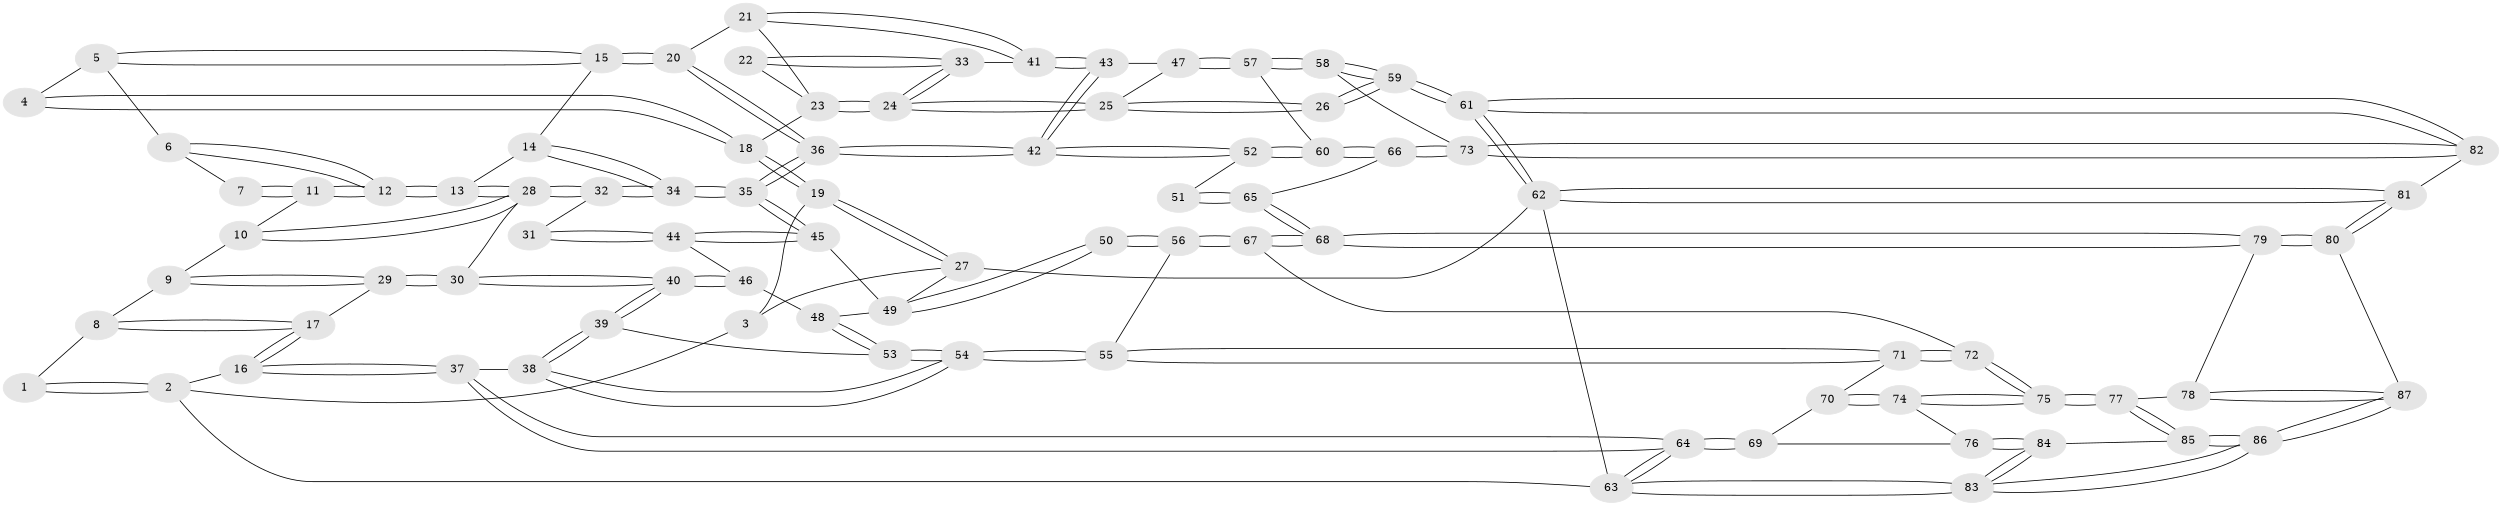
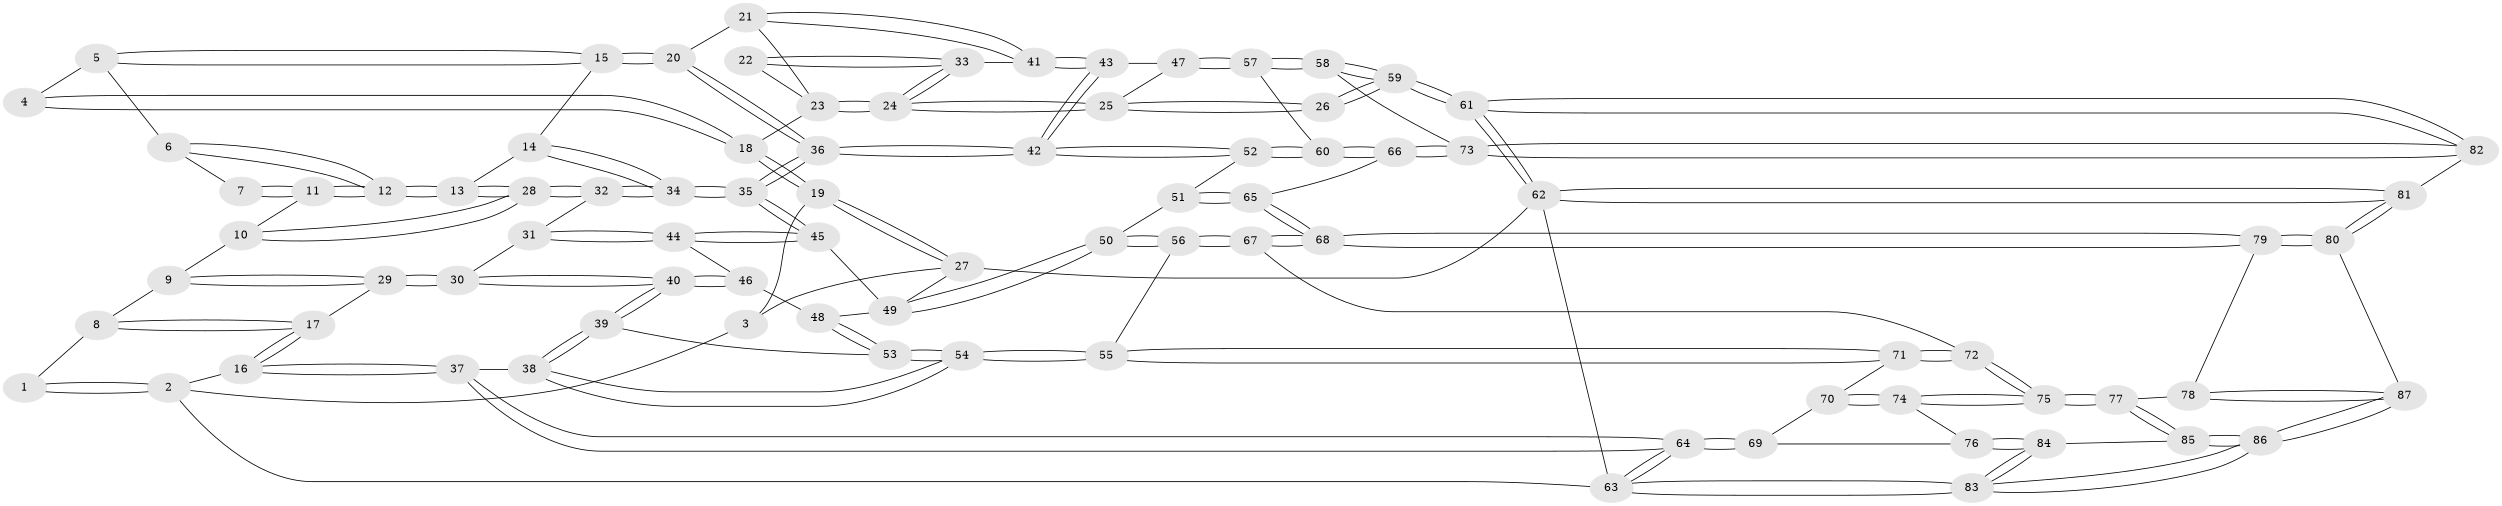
none -> (1143, 220)
(492, 235) -> (494, 258)
